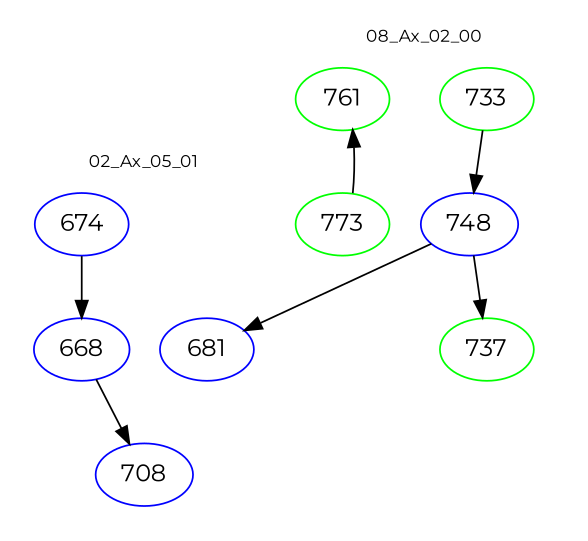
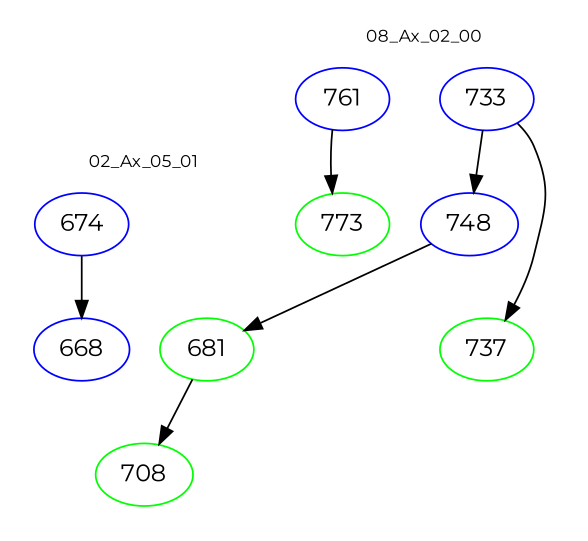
(343, 99) -> (343, 99)
(487, 99) -> (487, 99)
(354, 170) -> (331, 153)
(477, 278) -> (544, 213)
(207, 350) -> (207, 350)
(109, 404) -> (180, 404)
(144, 475) -> (144, 475)
